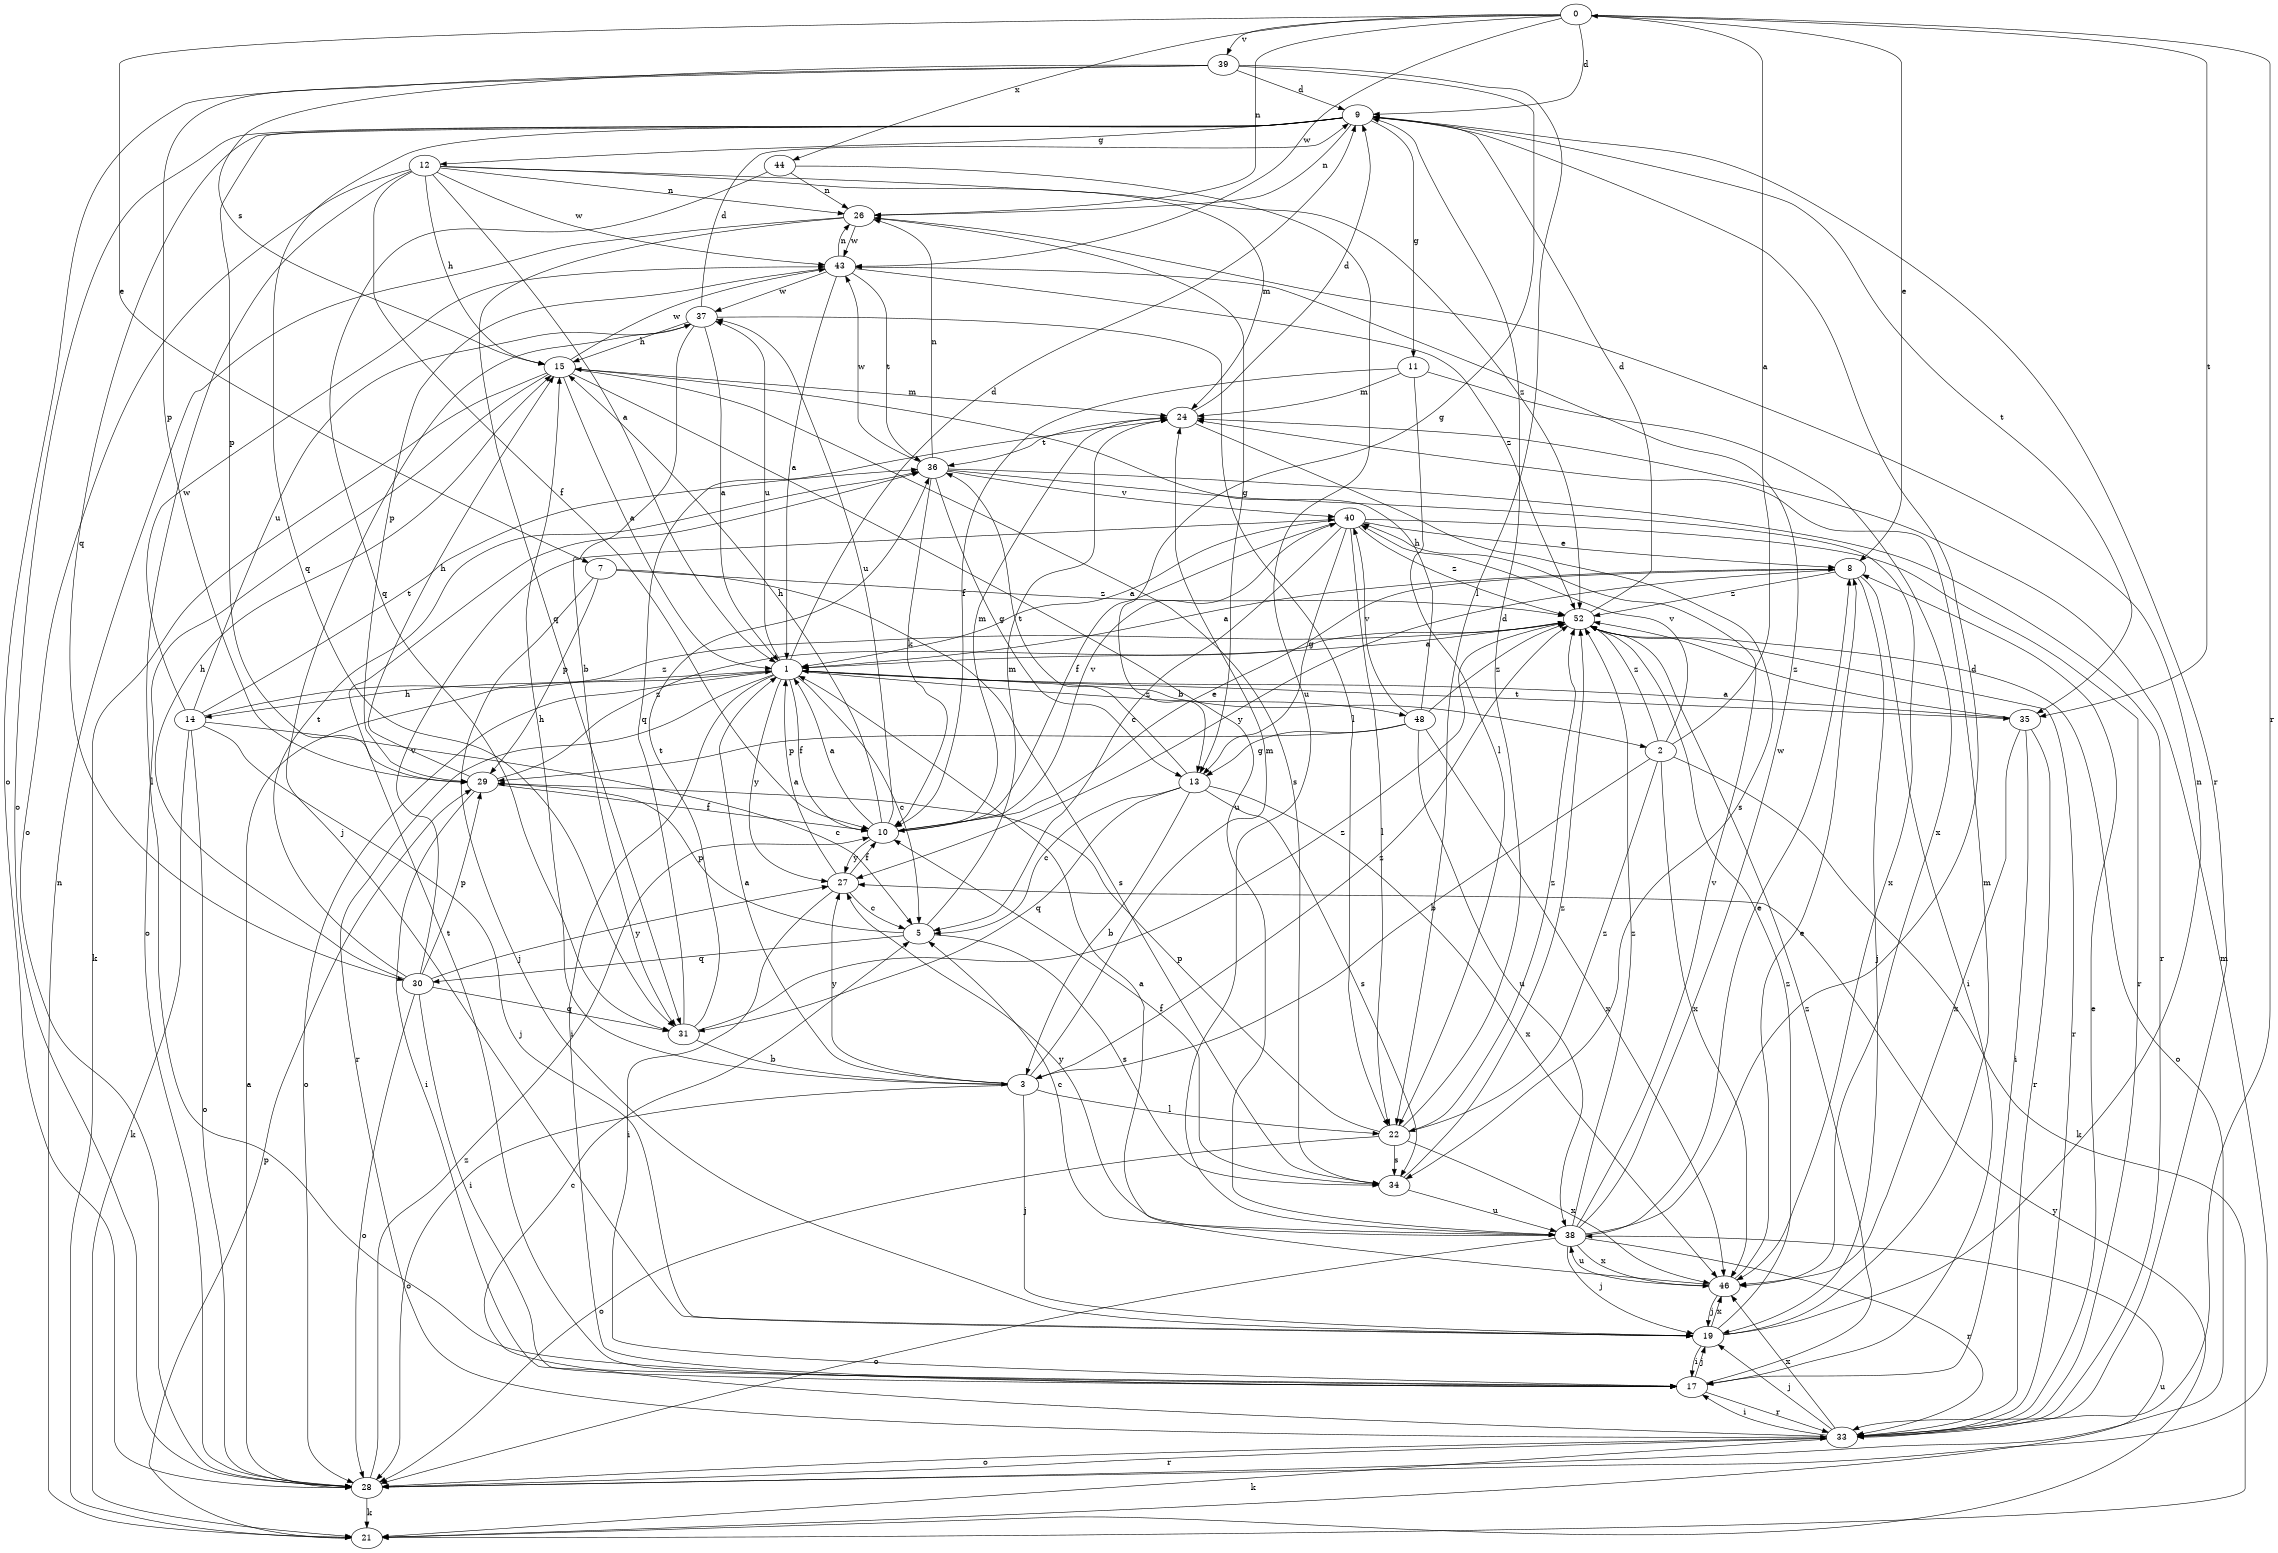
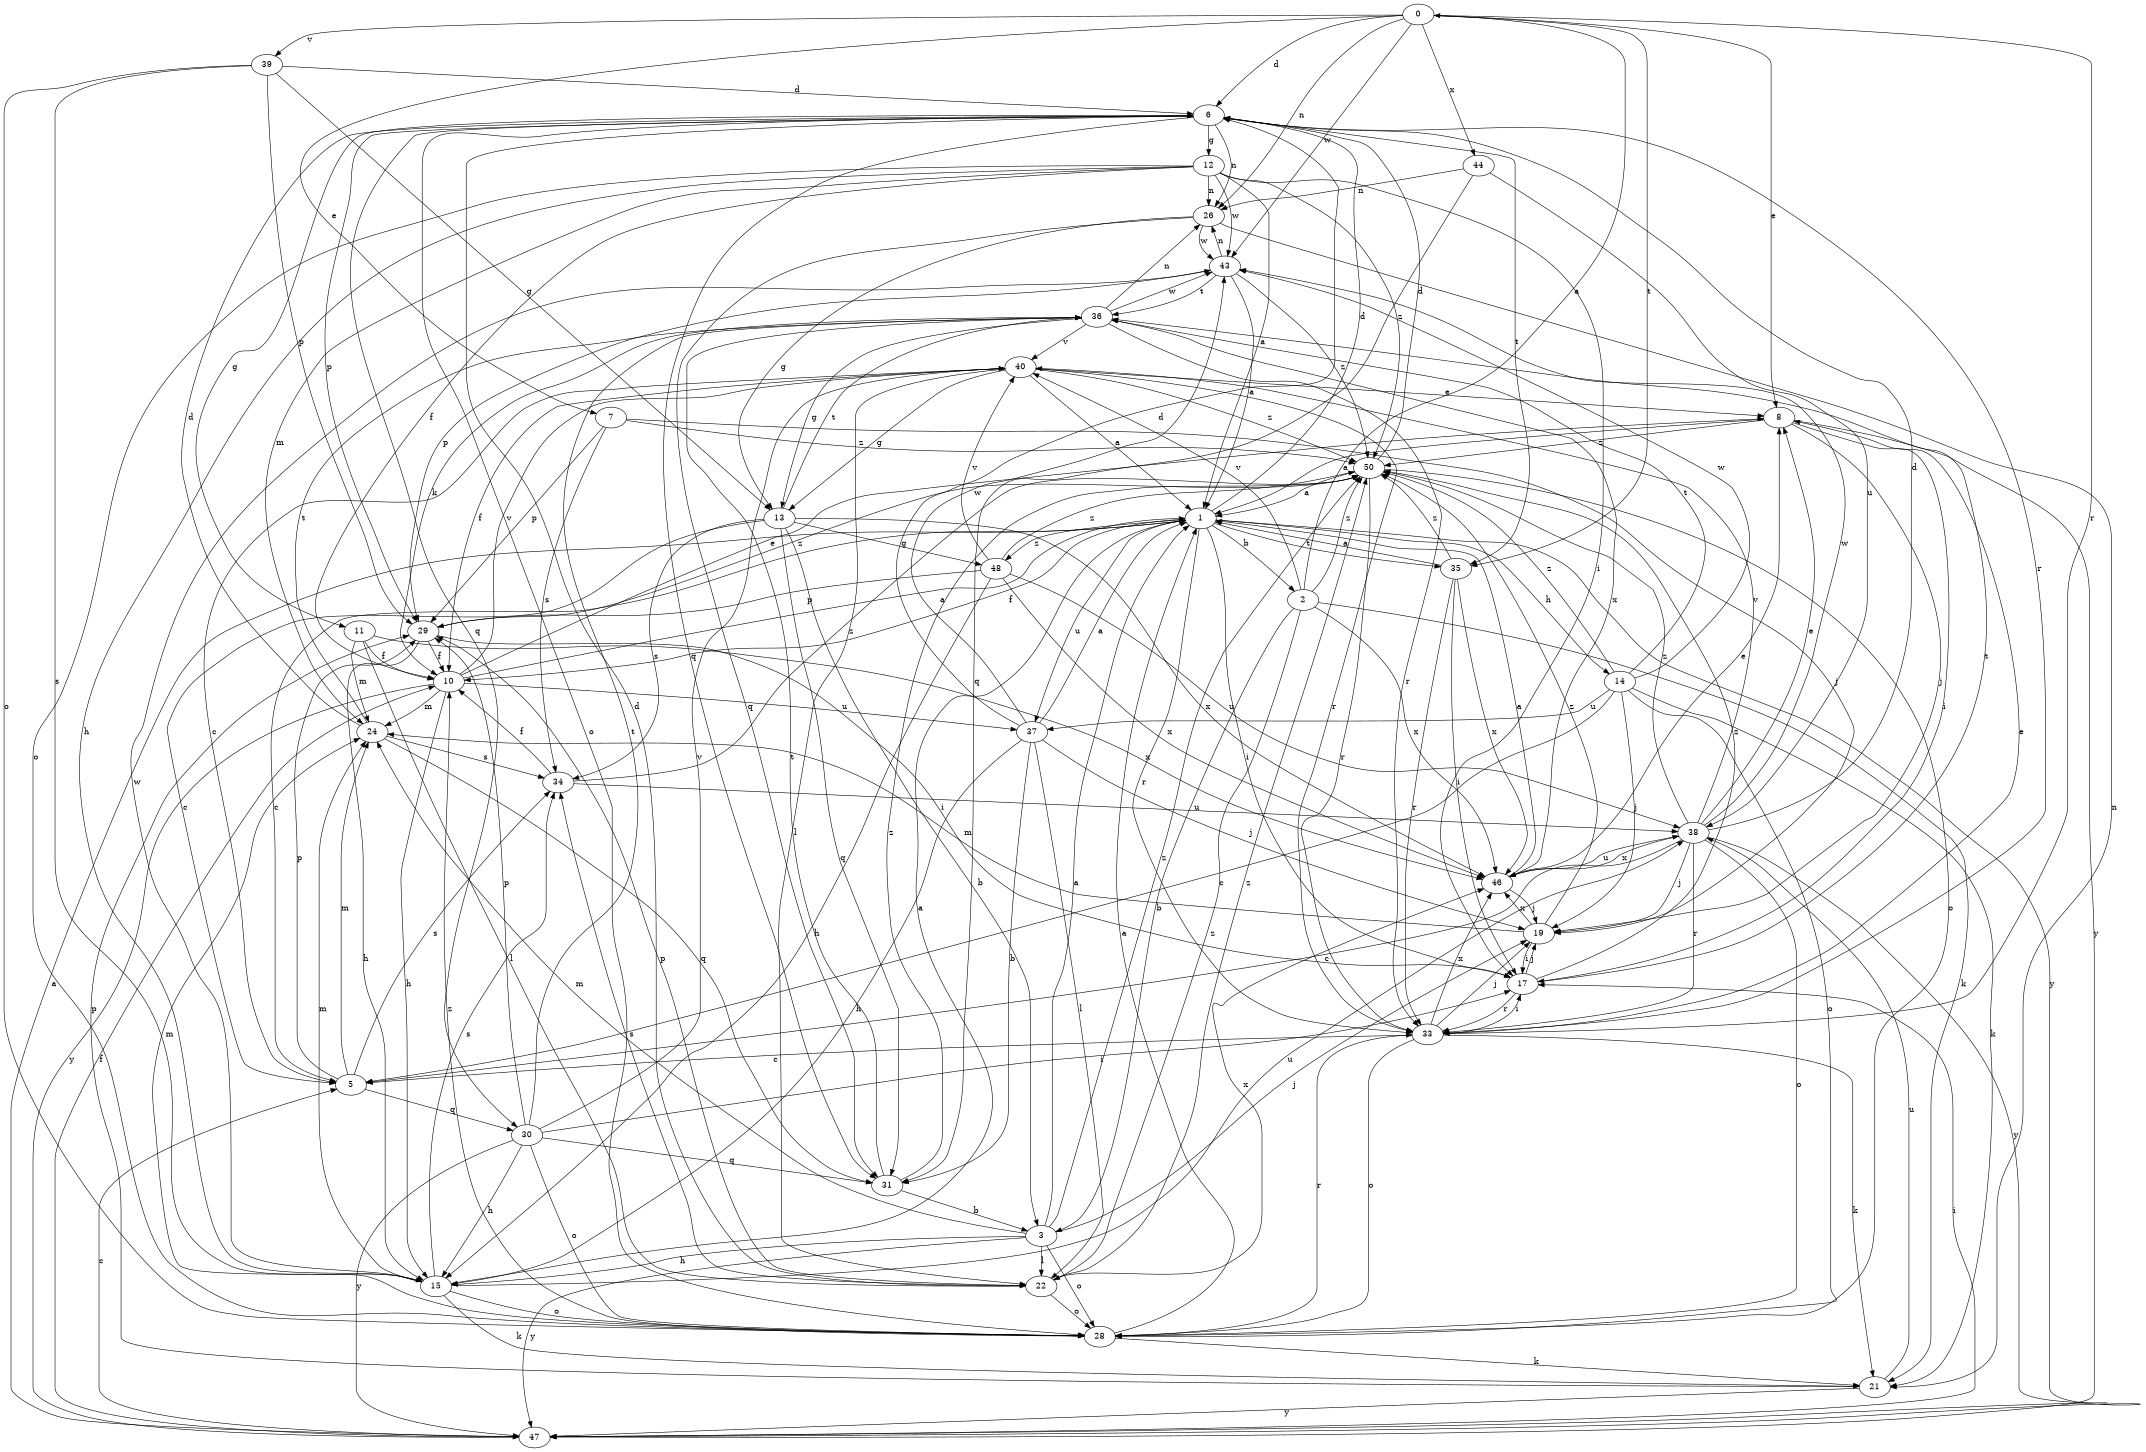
(1358, 115) -> (1209, 115)
(774, 291) -> (1035, 473)
(1524, 462) -> none
(1998, 512) -> none
(675, 525) -> (667, 924)
(1579, 619) -> (1369, 468)
(1303, 731) -> (885, 543)
(152, 782) -> (1599, 569)
(843, 883) -> (535, 1437)
(320, 938) -> none
